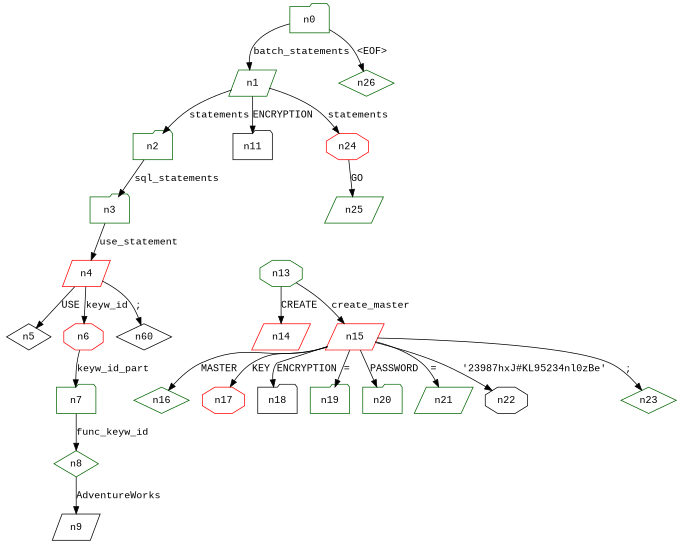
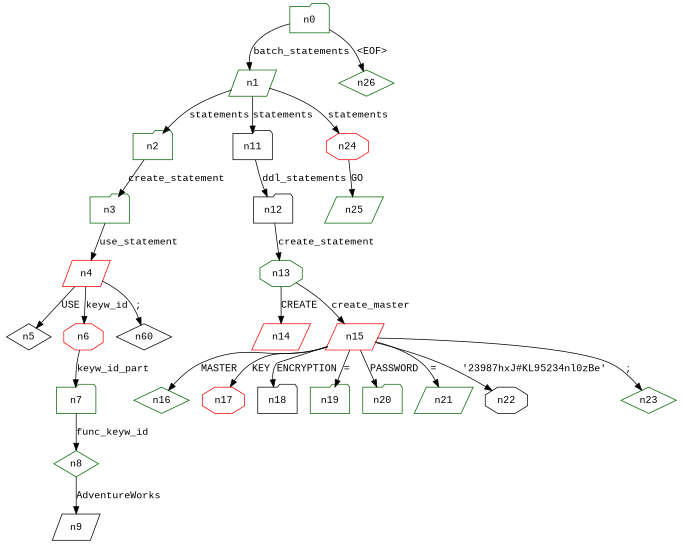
(283, 115) -> (283, 115)
(177, 178) -> (177, 178)
none -> (273, 210)
